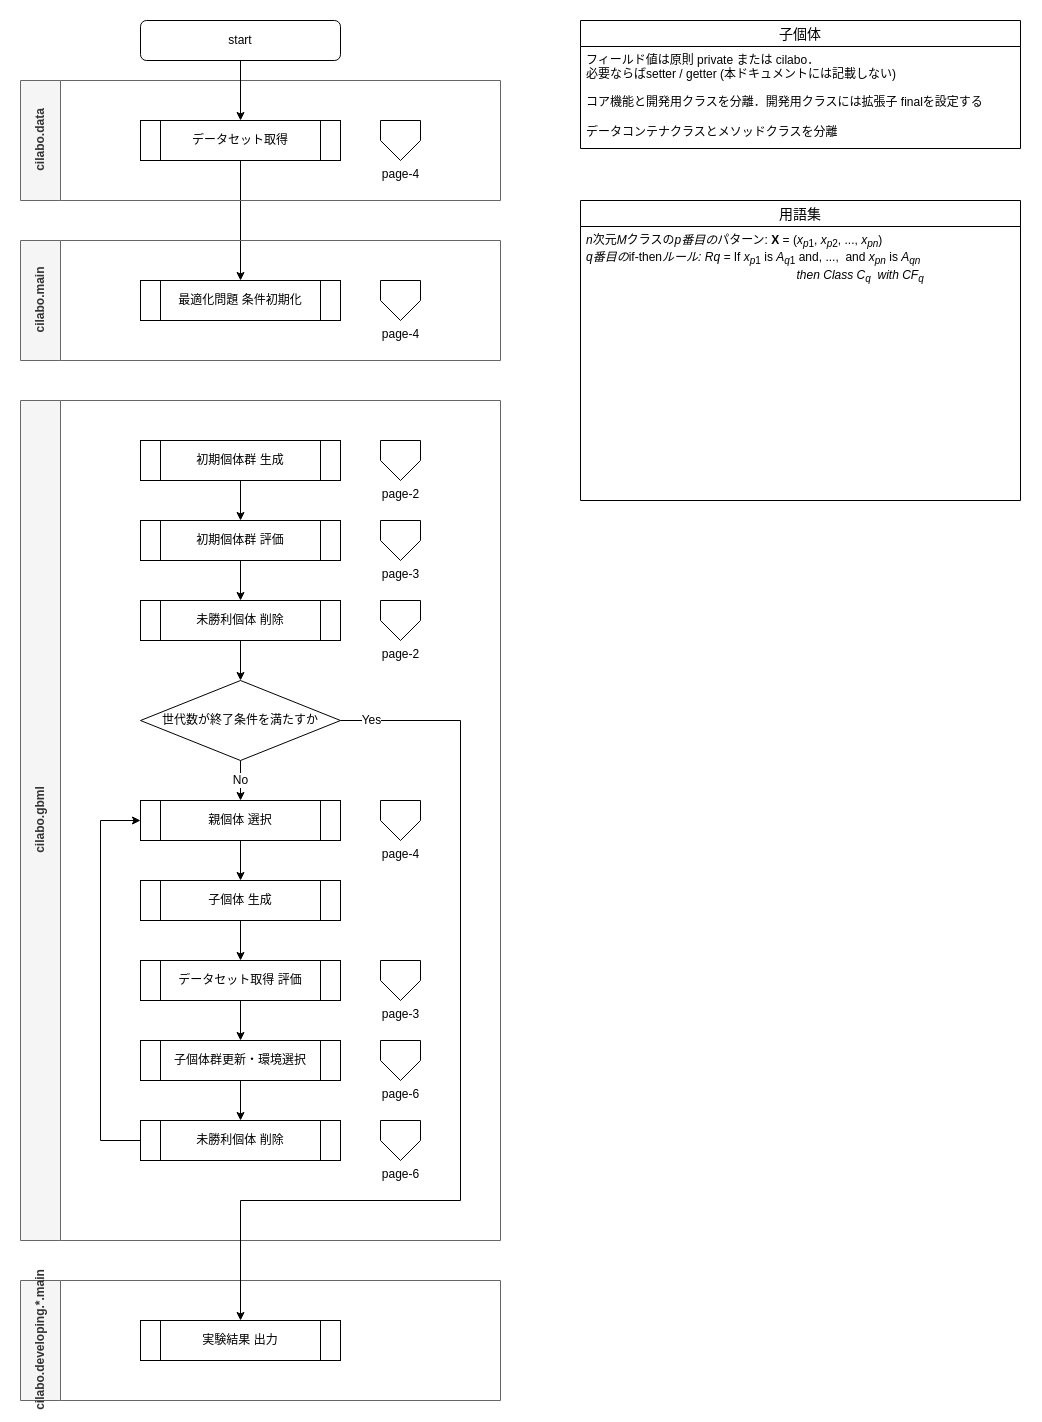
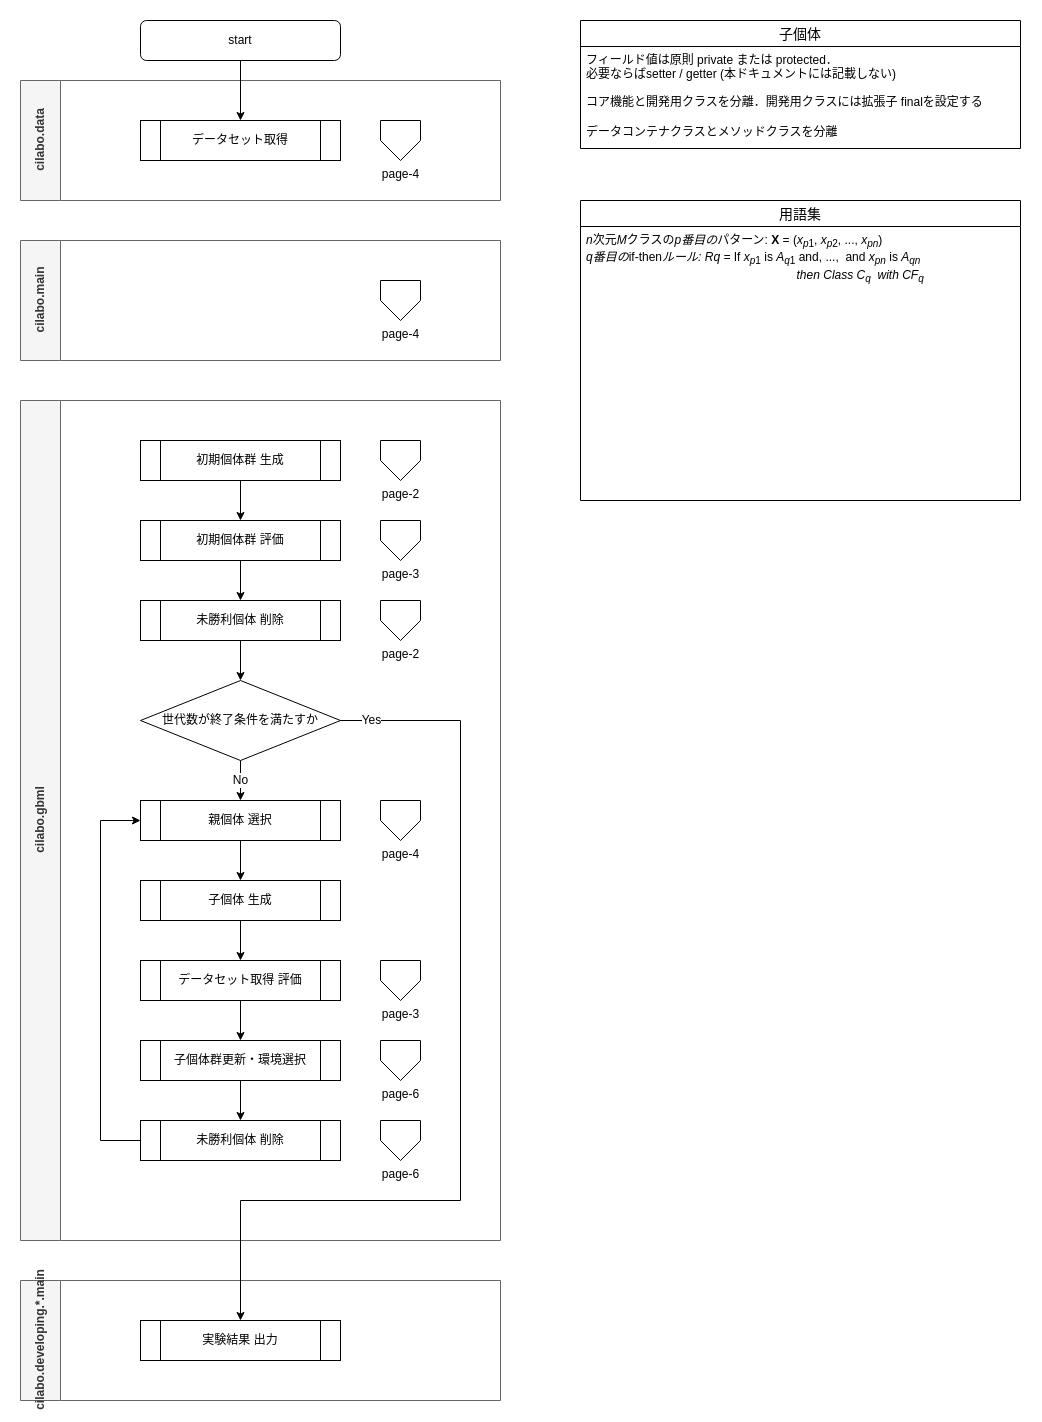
(756, 68) -> (756, 68)
(241, 217) -> none
(241, 301) -> none
